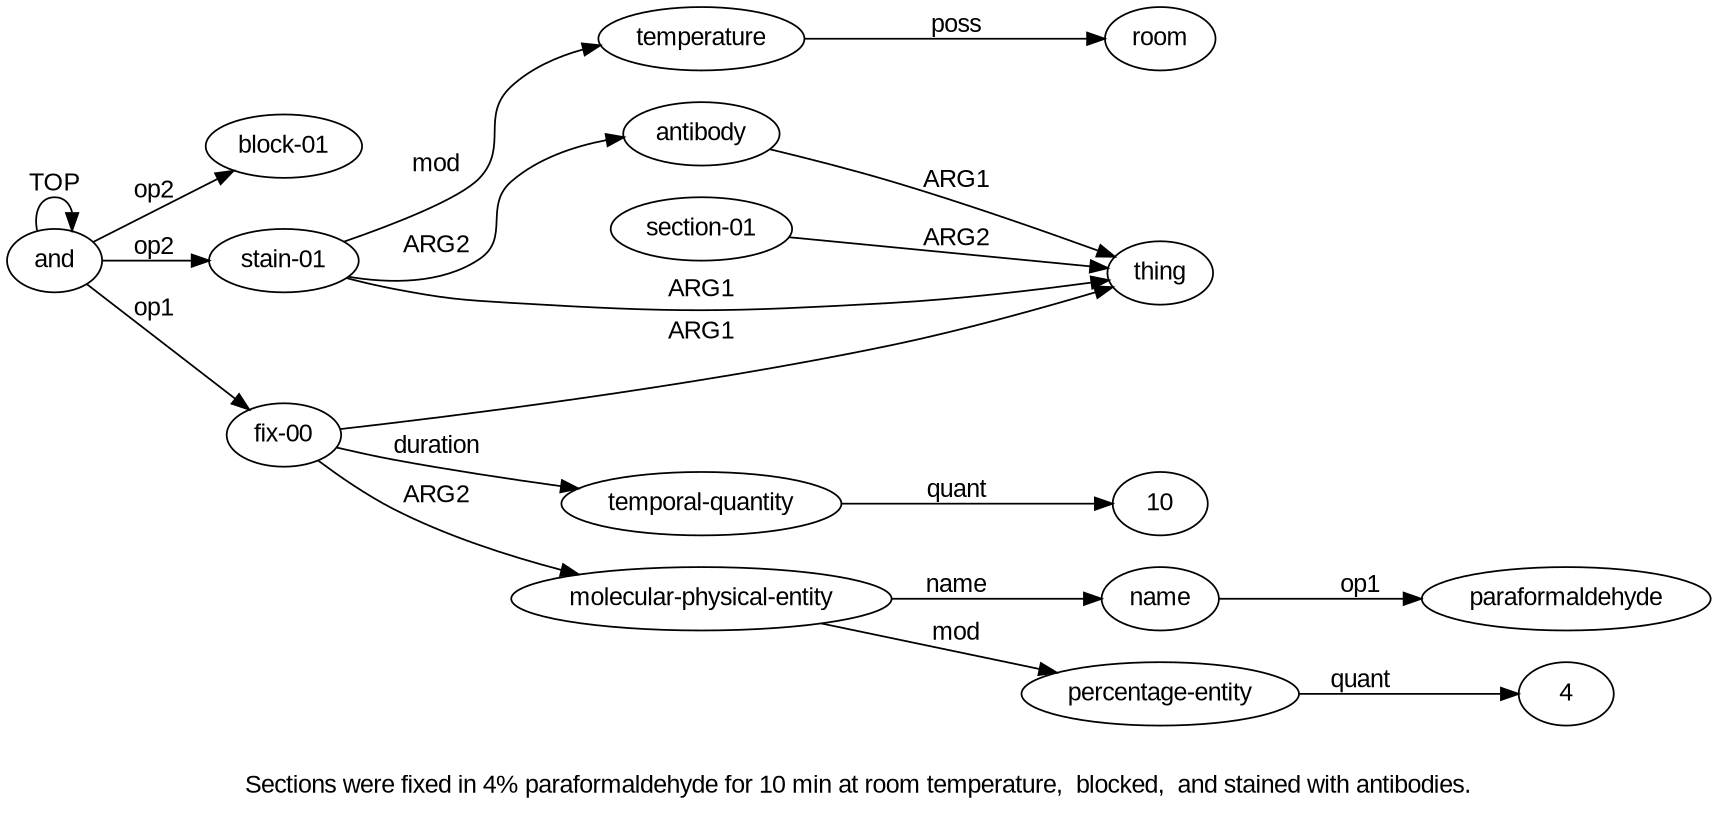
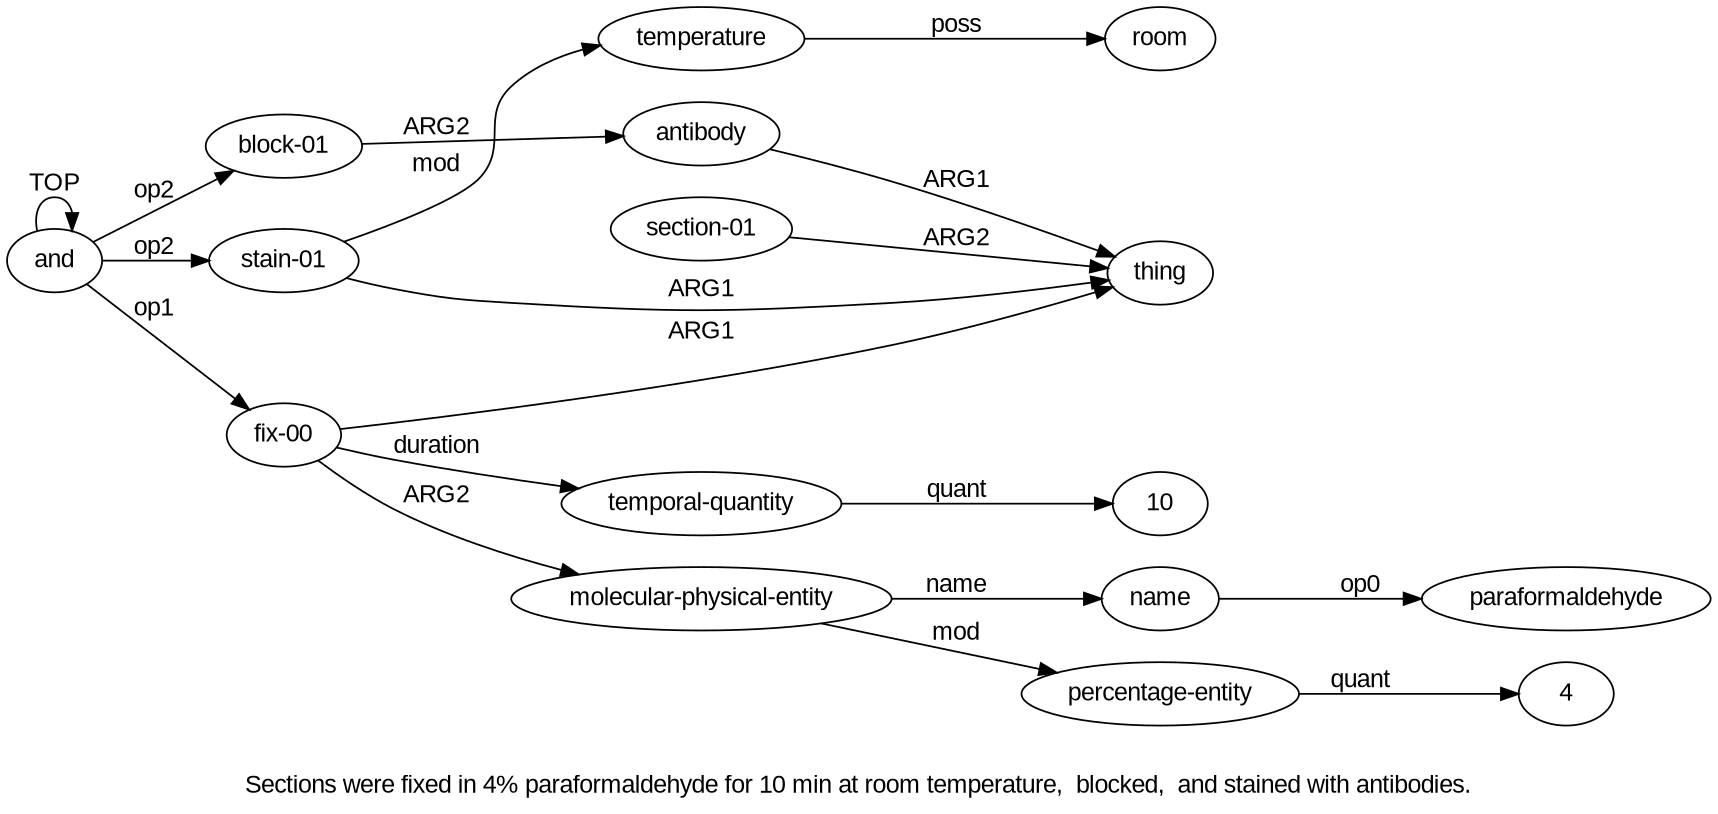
(495, 236) -> (484, 140)
(1360, 586) -> (1360, 586)
